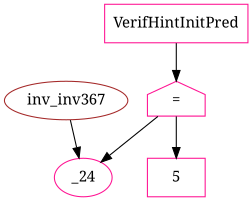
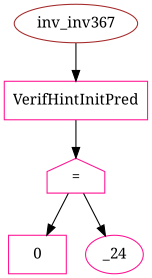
(73, 134) -> (76, 57)
(176, 178) -> (37, 255)
